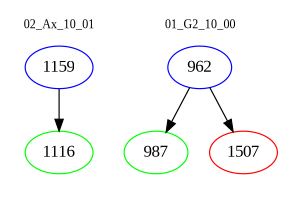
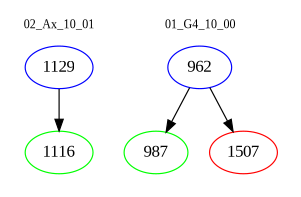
(201, 25) -> (201, 25)
(59, 67) -> (59, 67)
